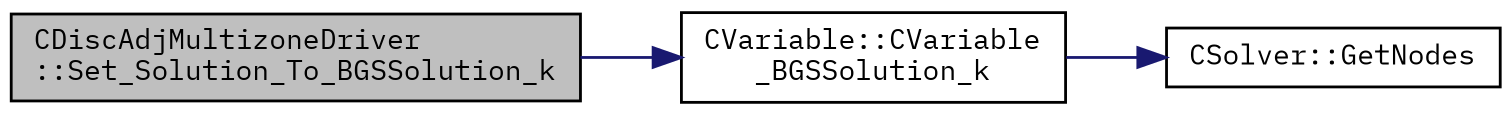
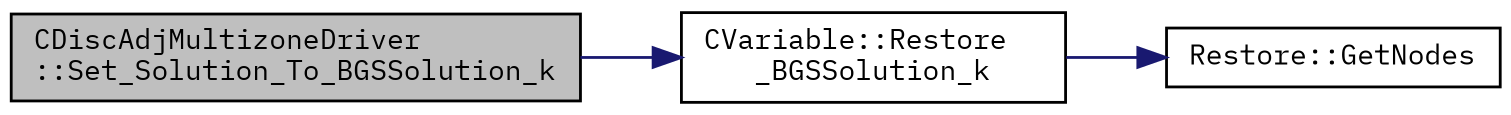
(873, 57) -> (873, 57)
(1333, 57) -> (1333, 57)
